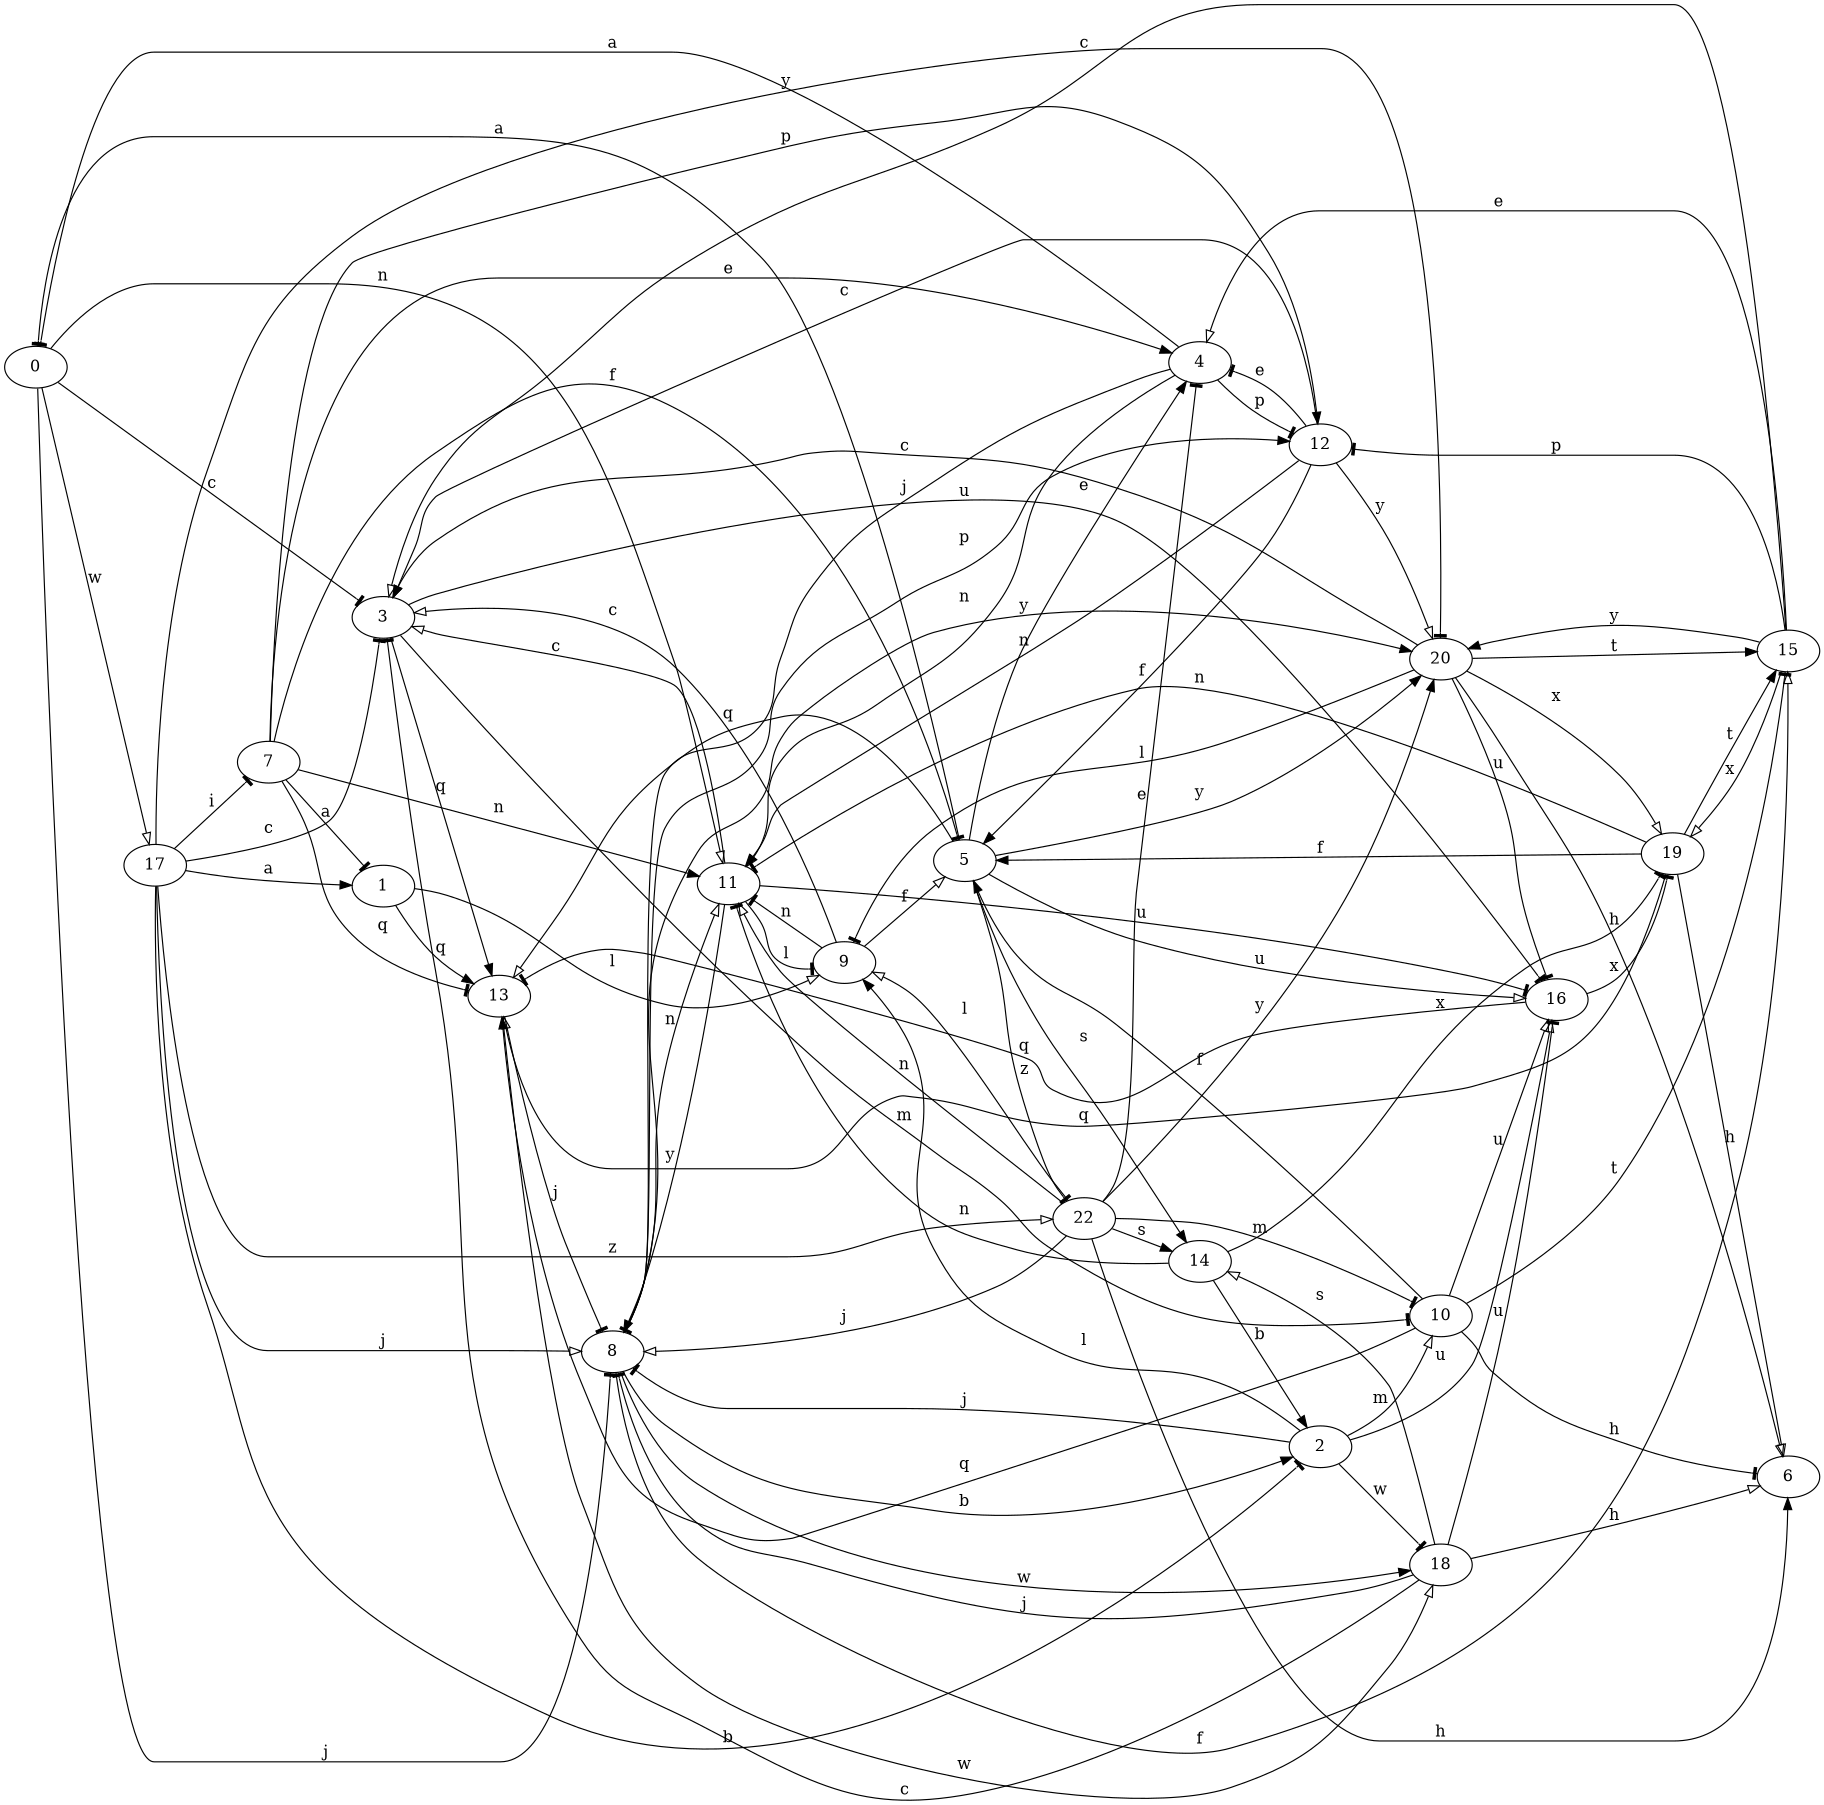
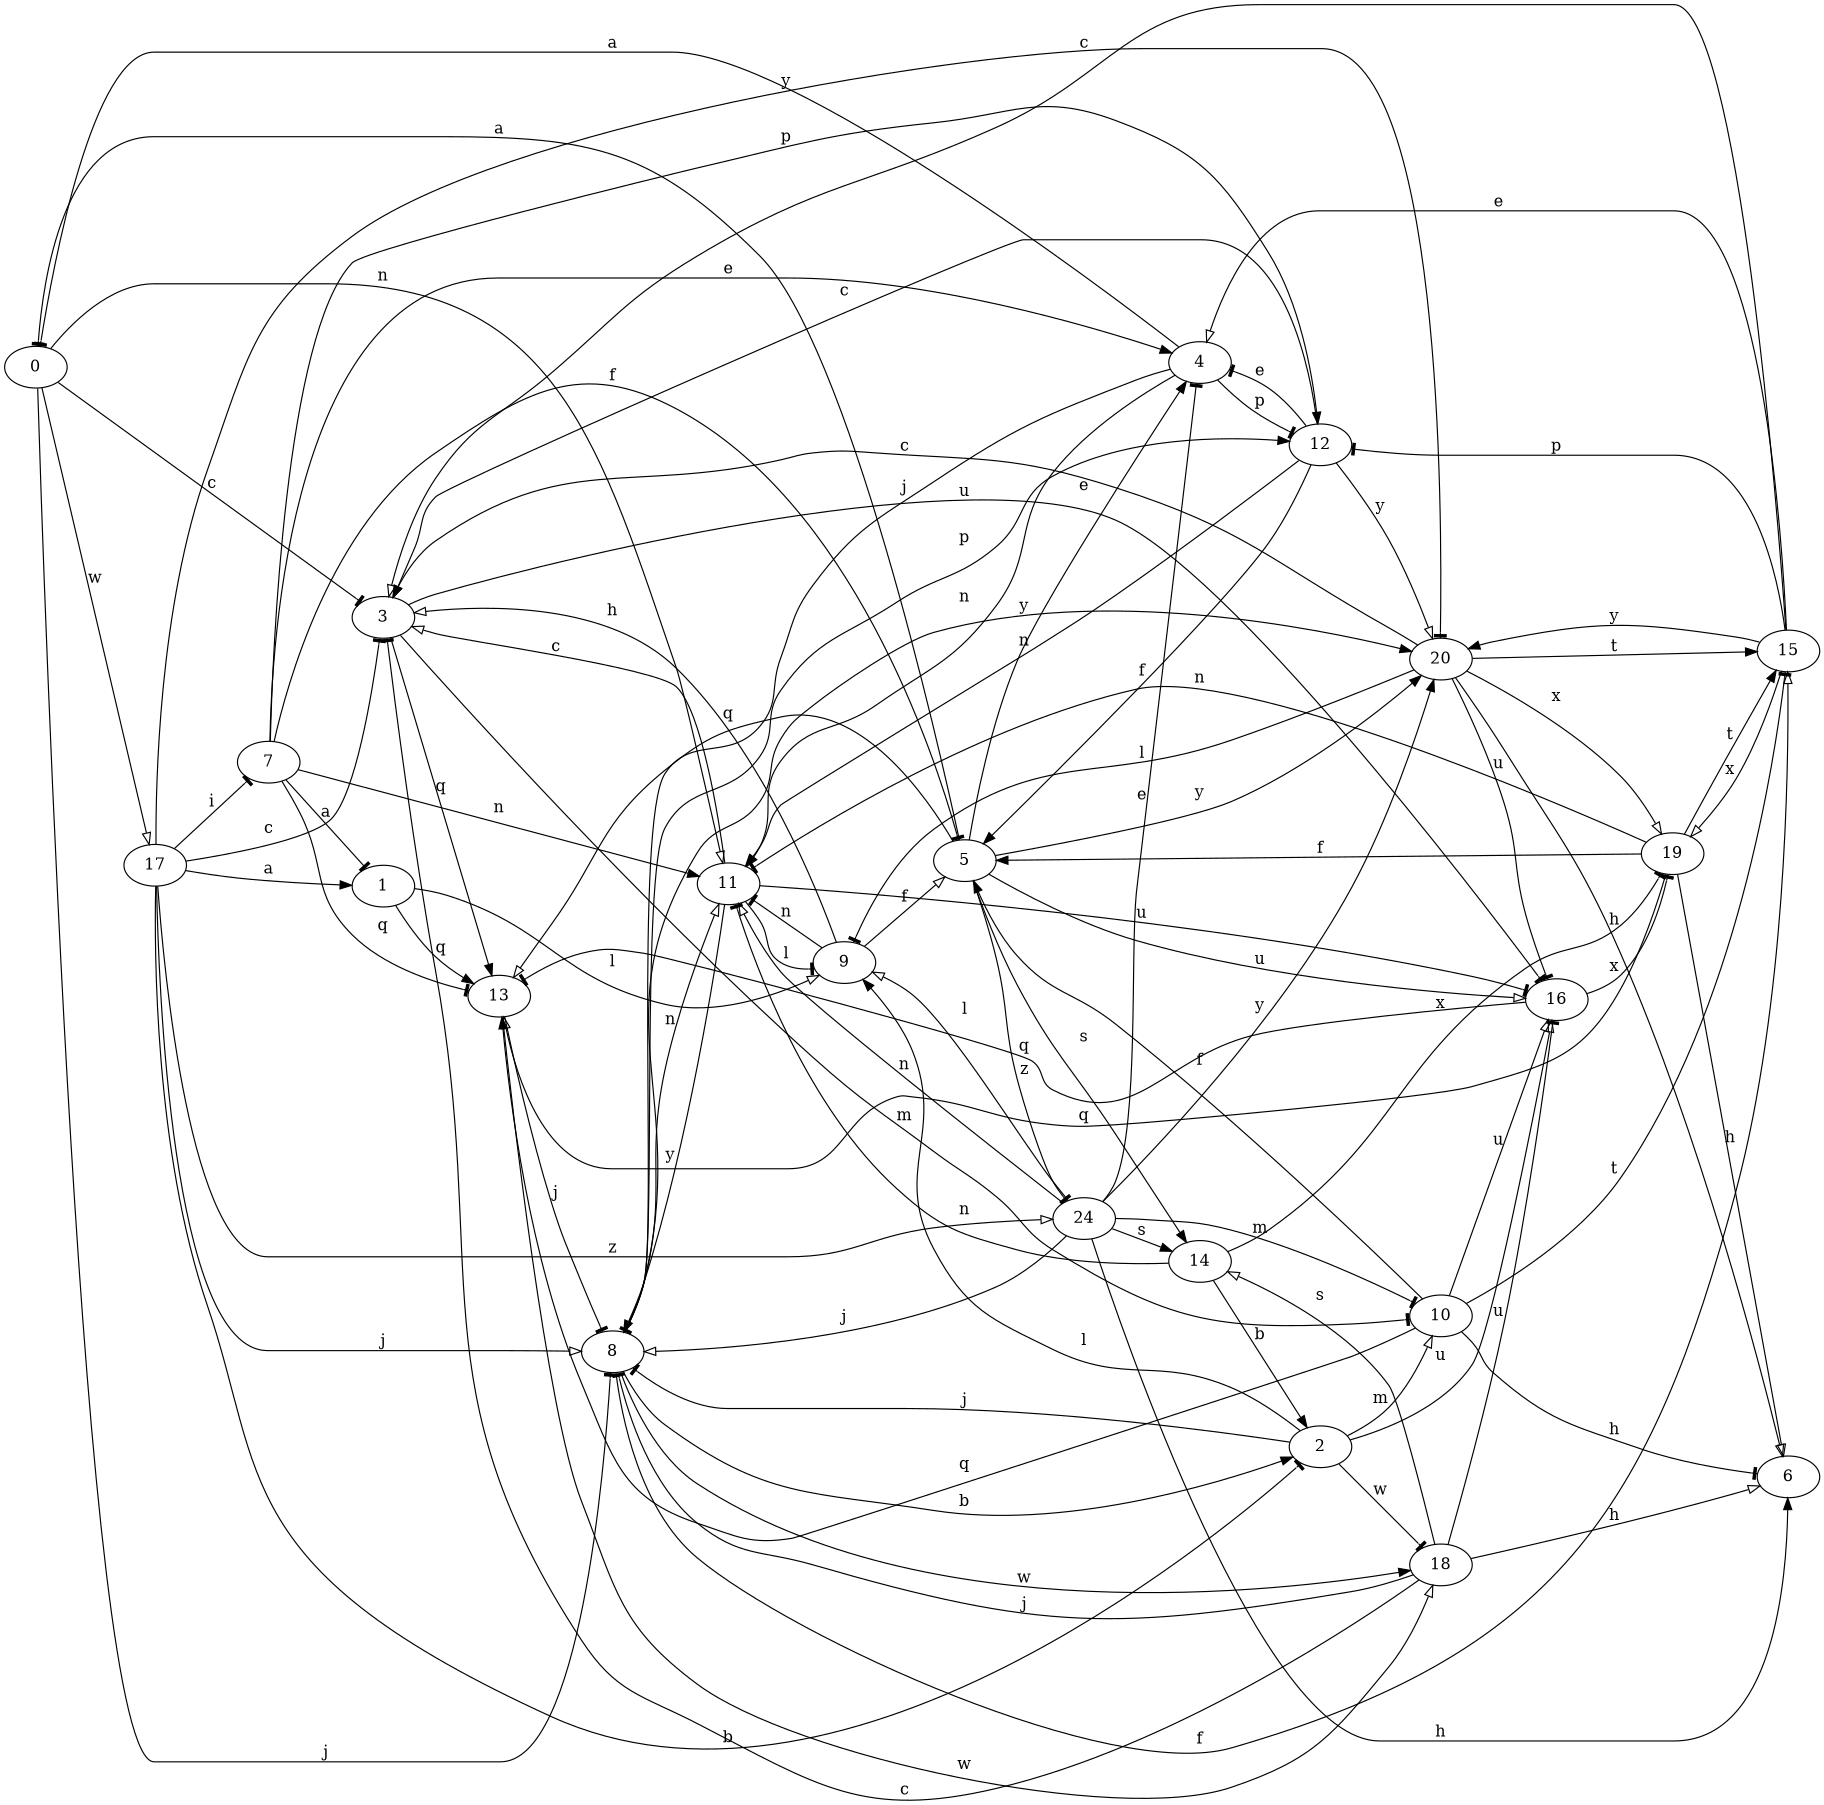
(613, 611) -> (613, 611)
(1084, 1219) -> (1084, 1219)
